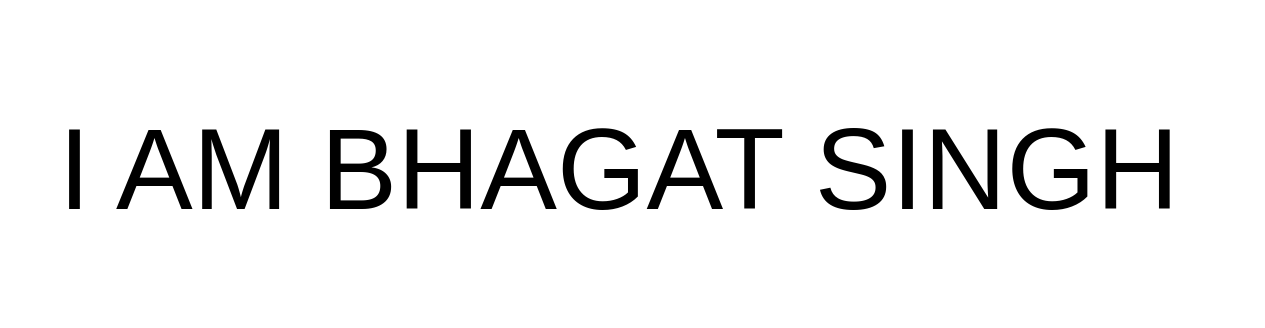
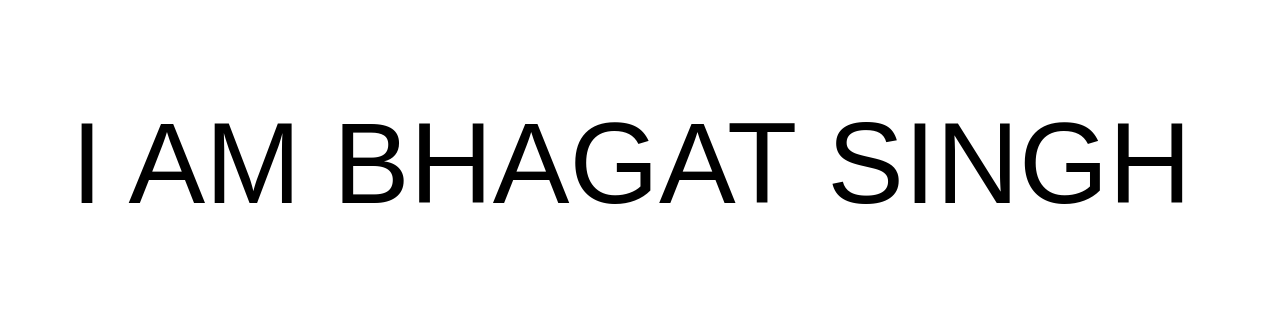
(619, 169) -> (632, 163)
